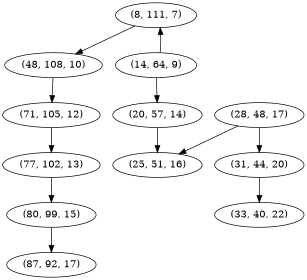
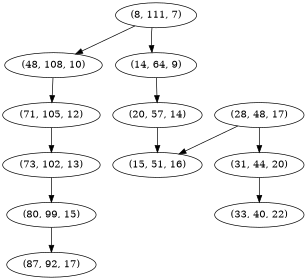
(161, 44) -> (151, 37)
(51, 165) -> (51, 165)
(157, 165) -> (157, 165)
